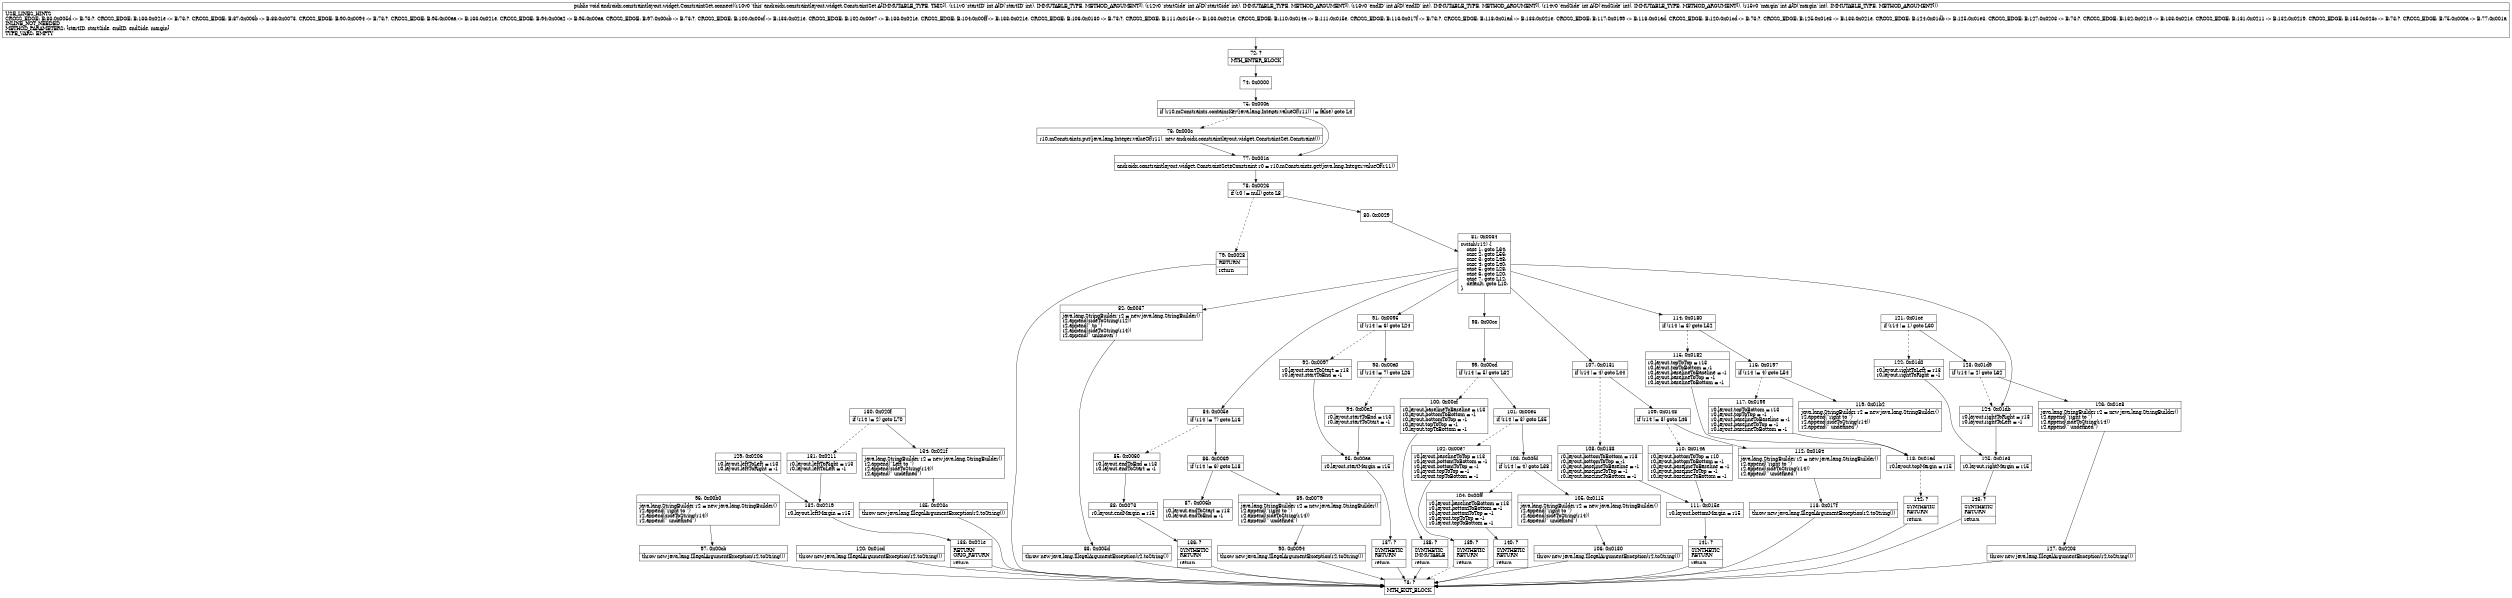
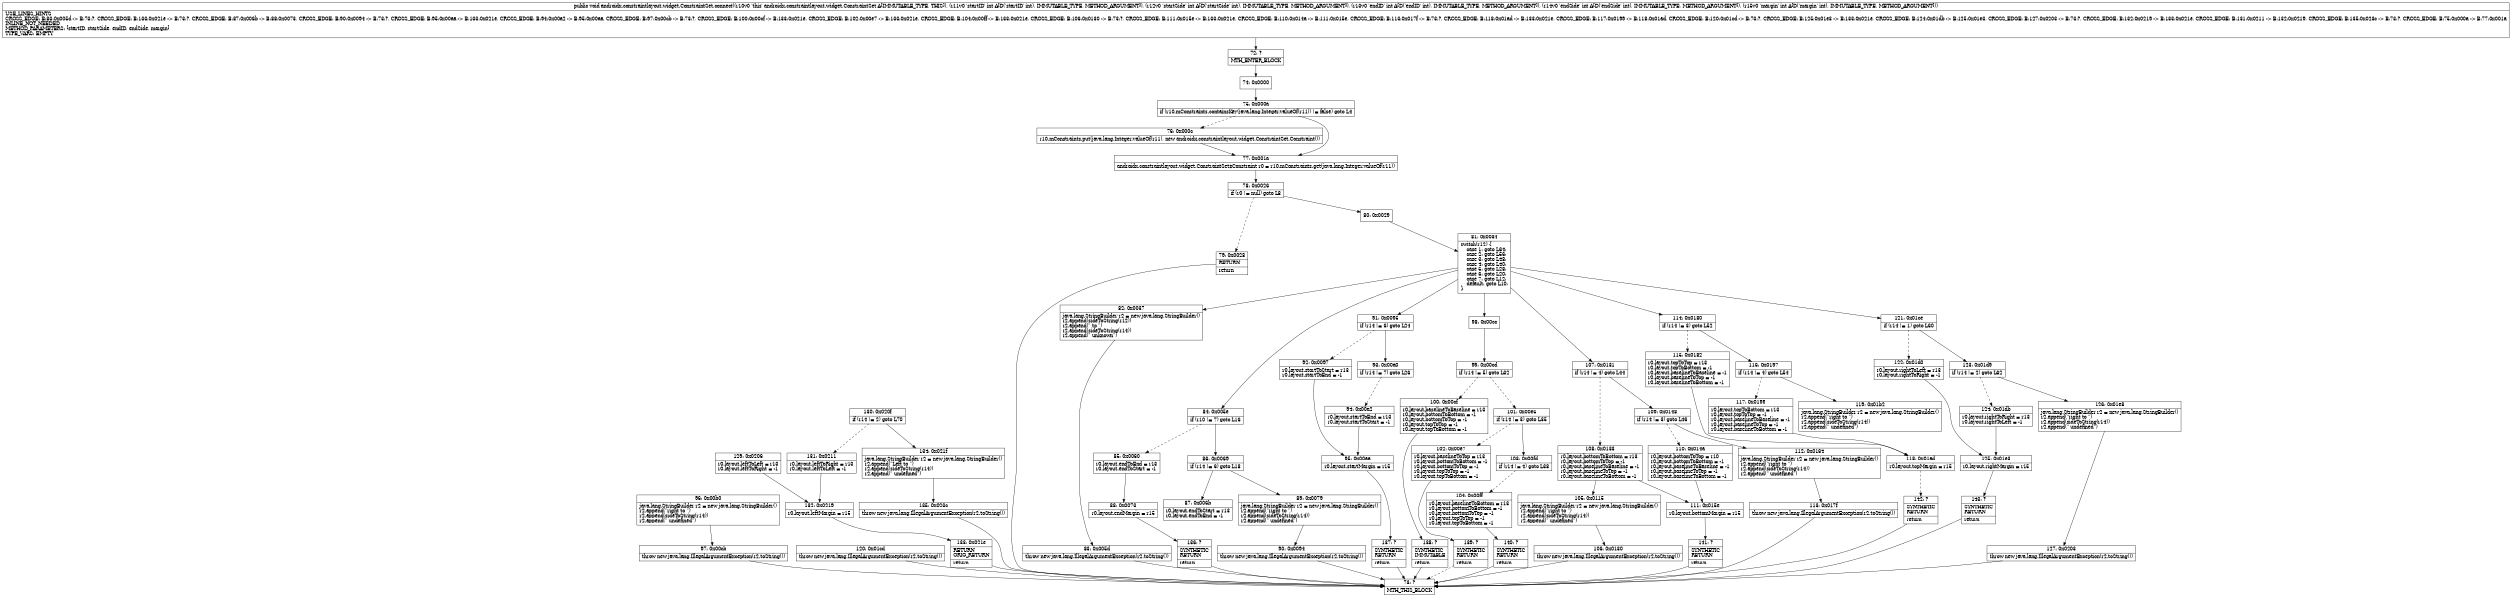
(1796, 281) -> (1694, 293)
(1502, 392) -> (1502, 392)
(1216, 420) -> (1216, 420)
(1550, 482) -> (1595, 486)
(1409, 591) -> (1409, 591)
